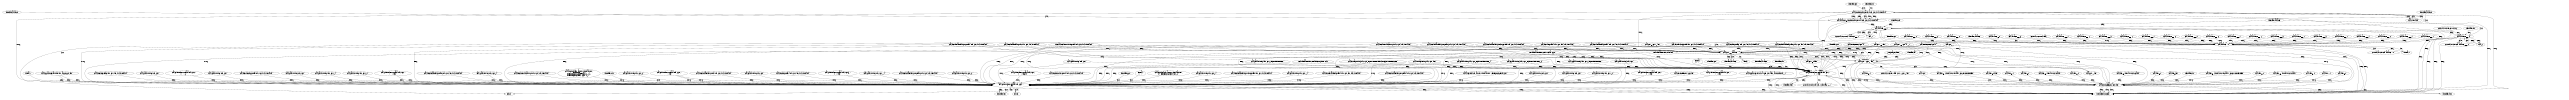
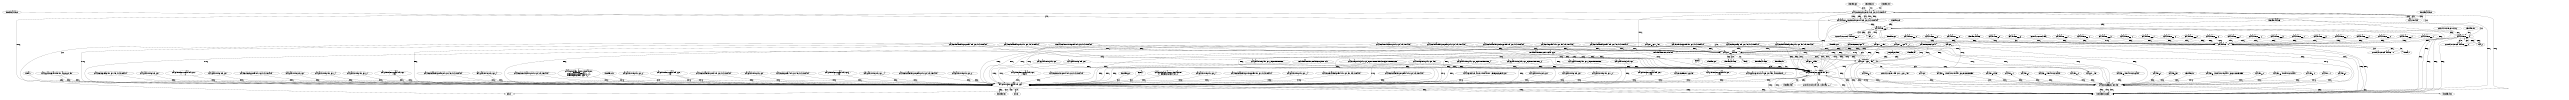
none -> (1886, 4)
none -> (1047, 62)
